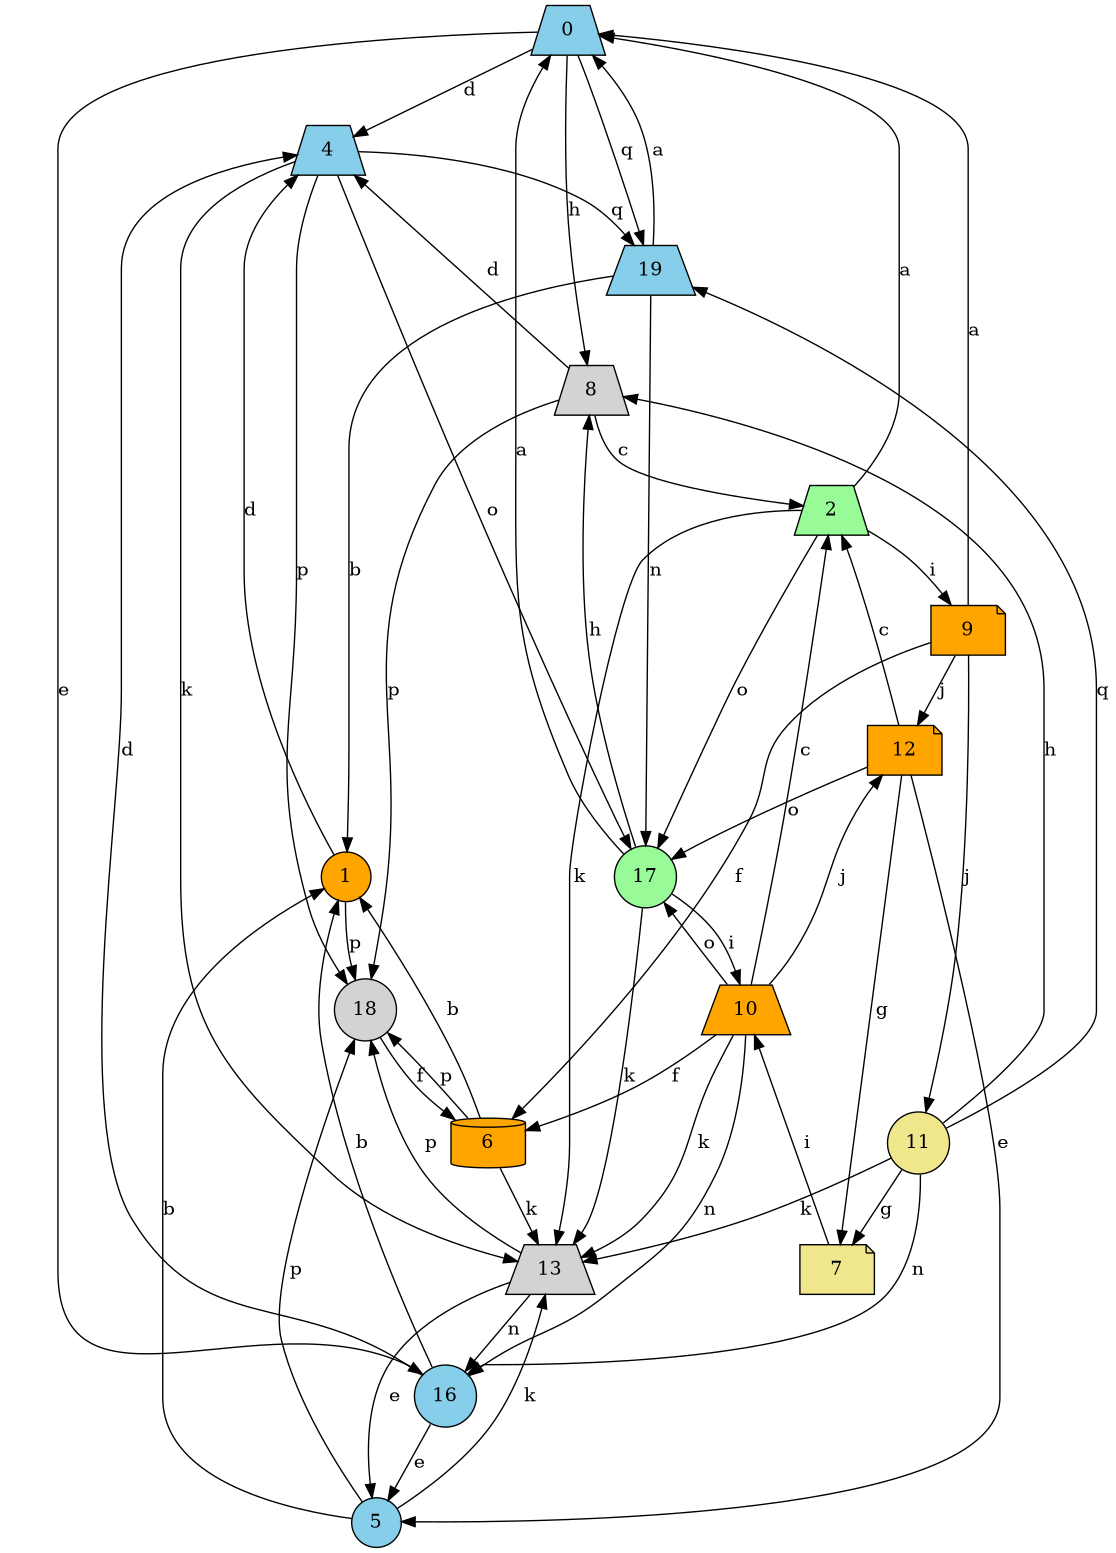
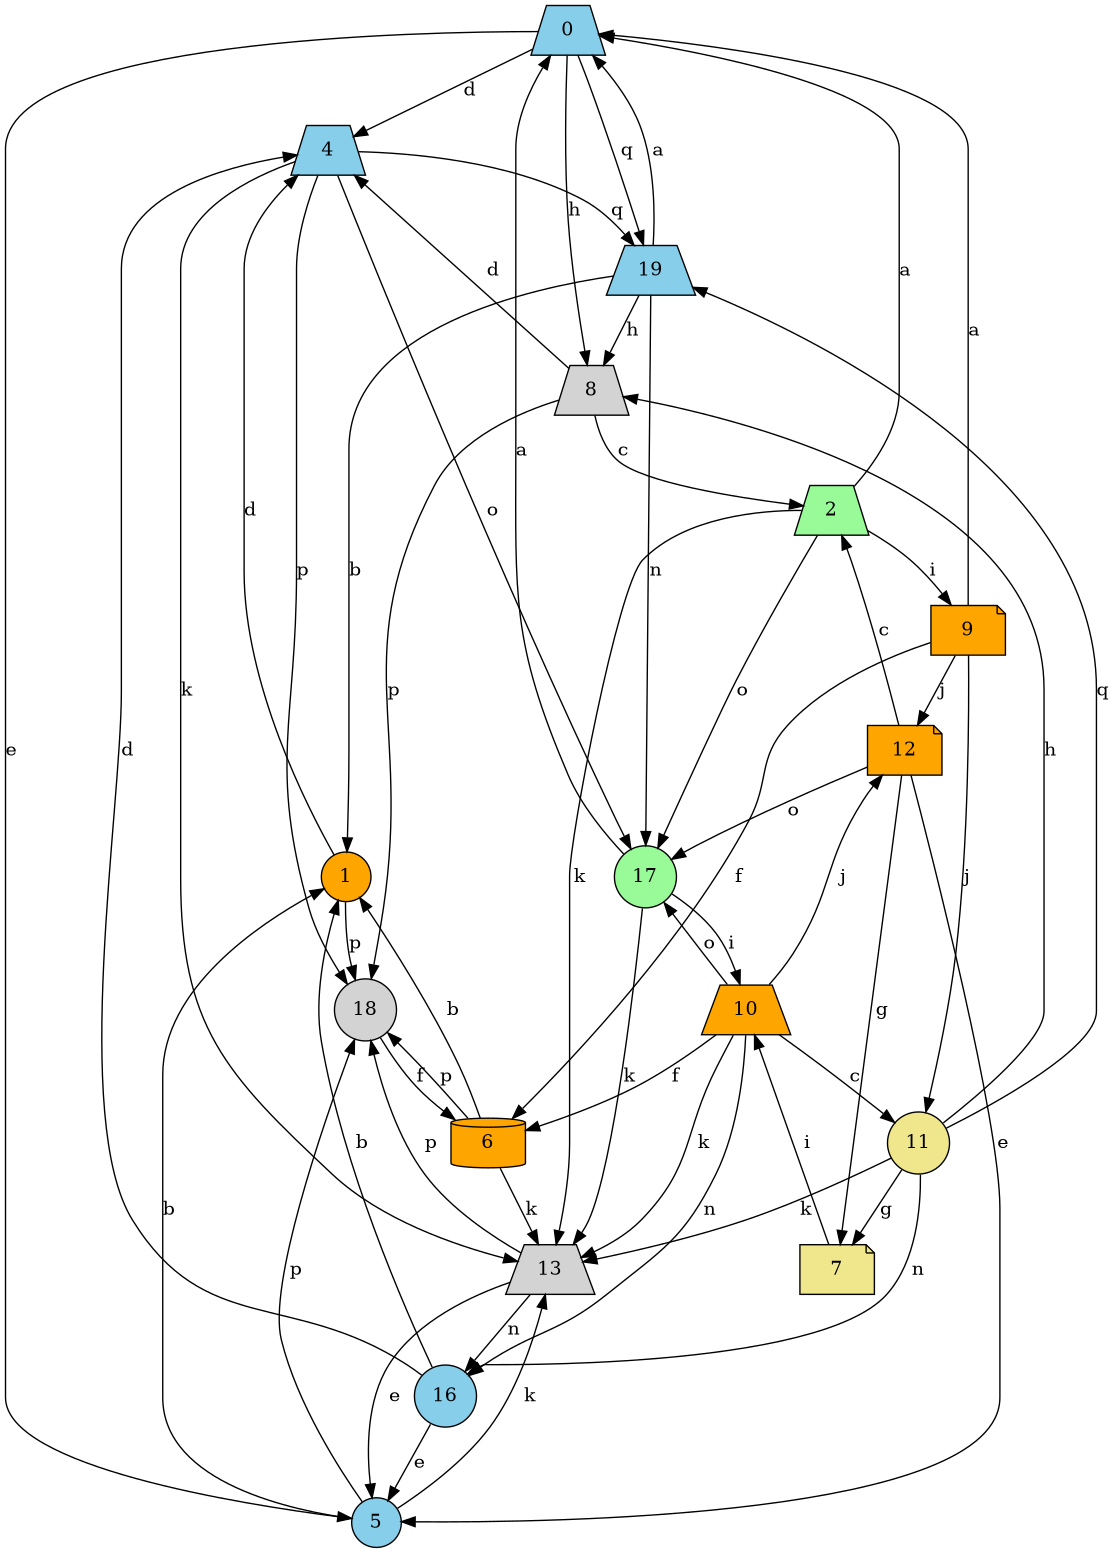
(587, 641) -> (625, 324)
(58, 656) -> (6, 672)
(792, 768) -> (832, 1073)
